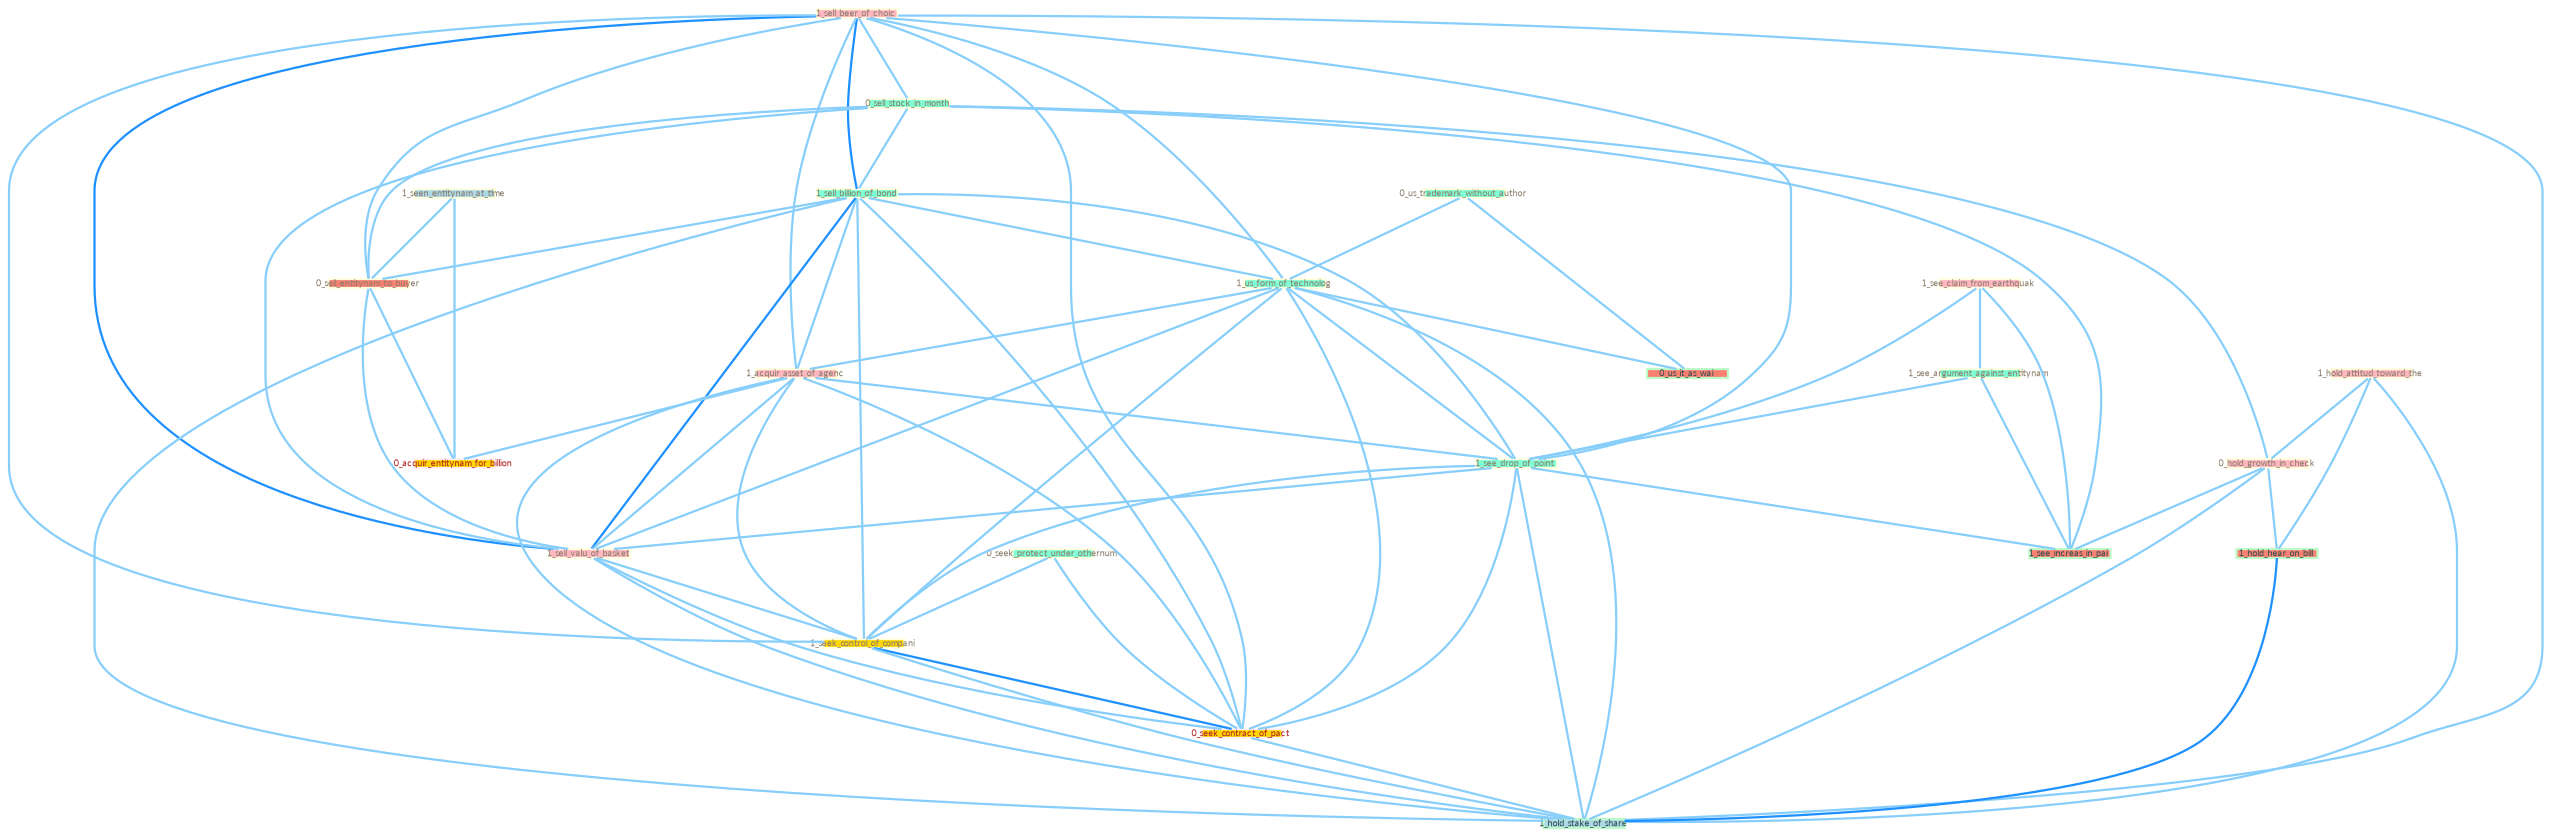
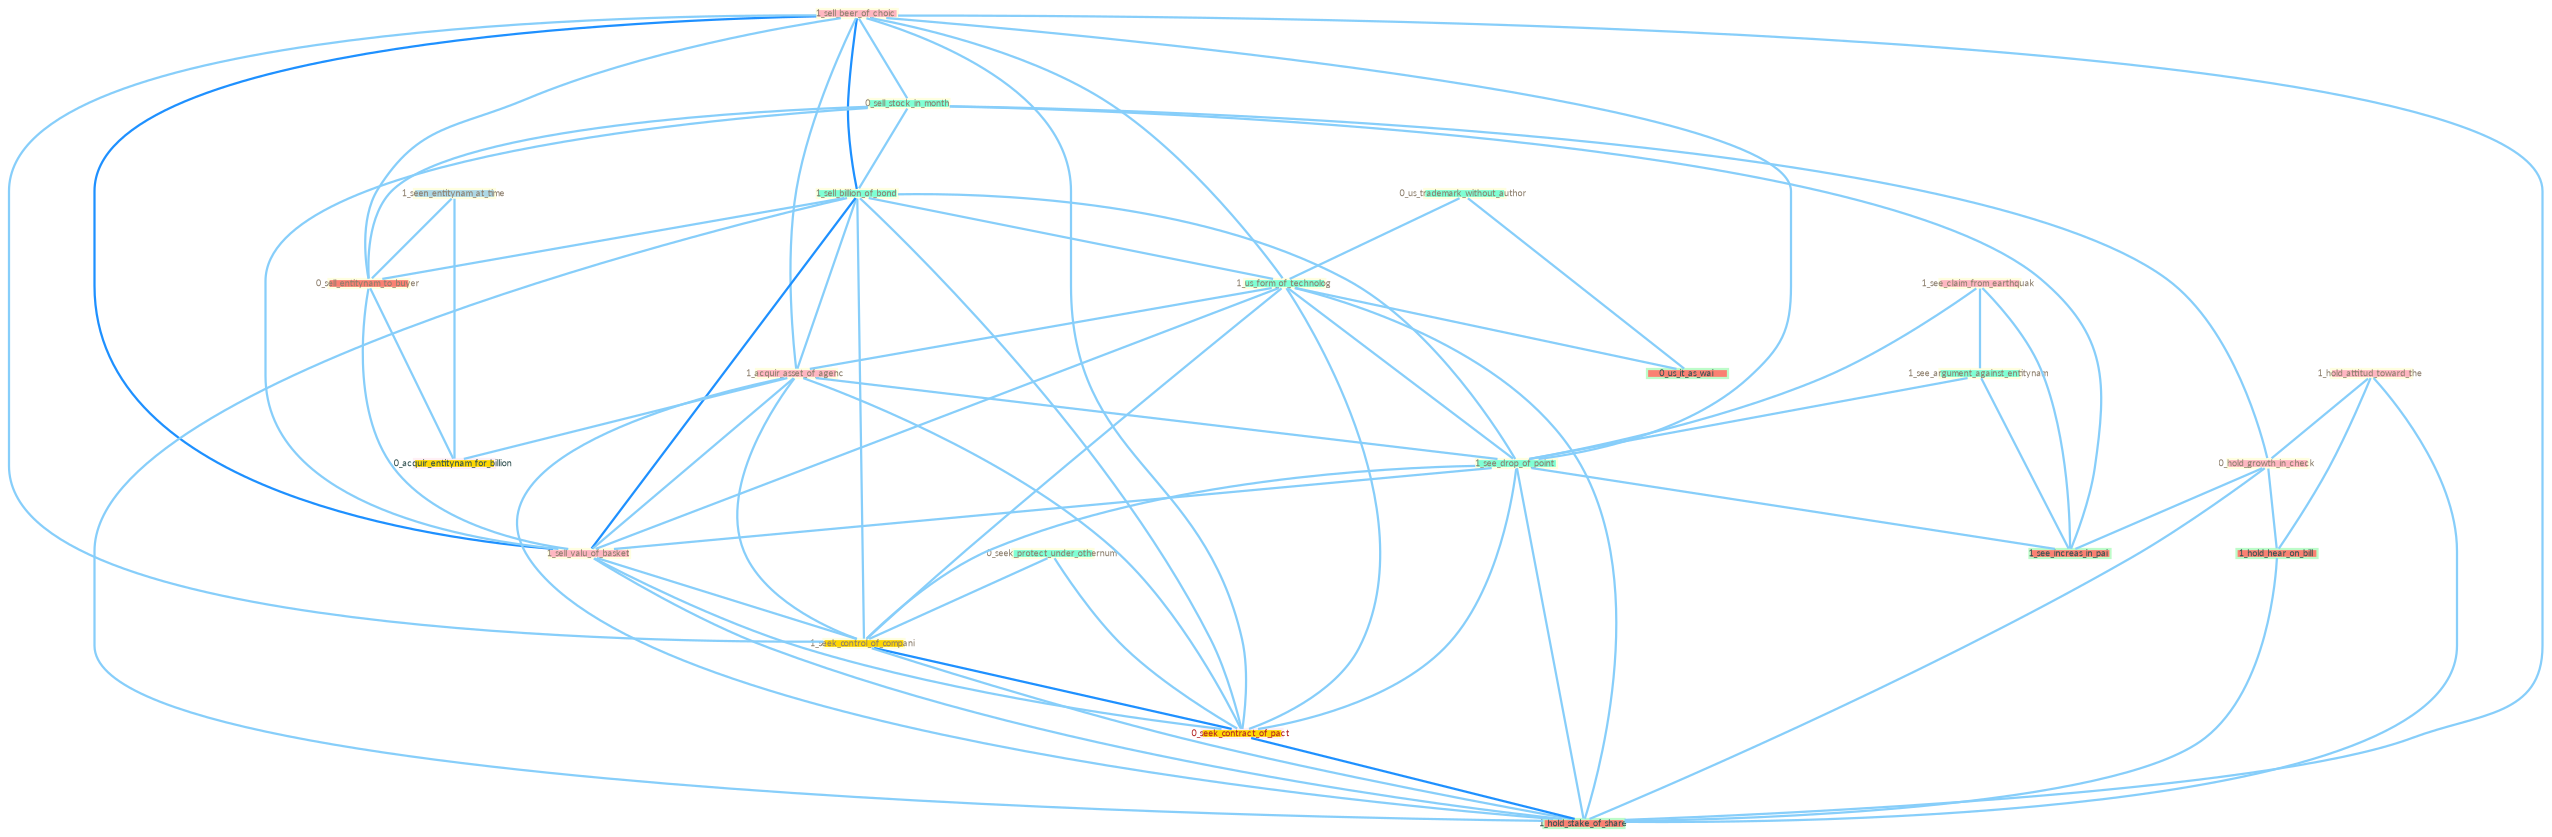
(454, 464) -> (454, 464)
(1332, 758) -> (1332, 758)
(2115, 774) -> (2115, 774)
(1584, 824) -> (1584, 824)
